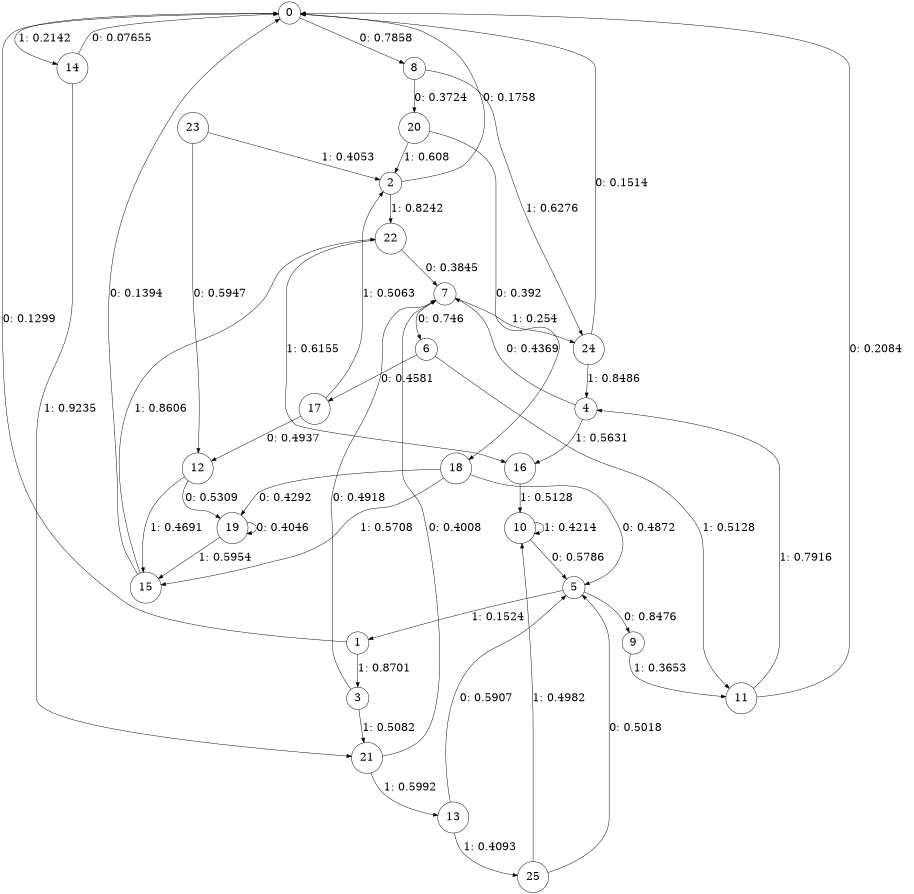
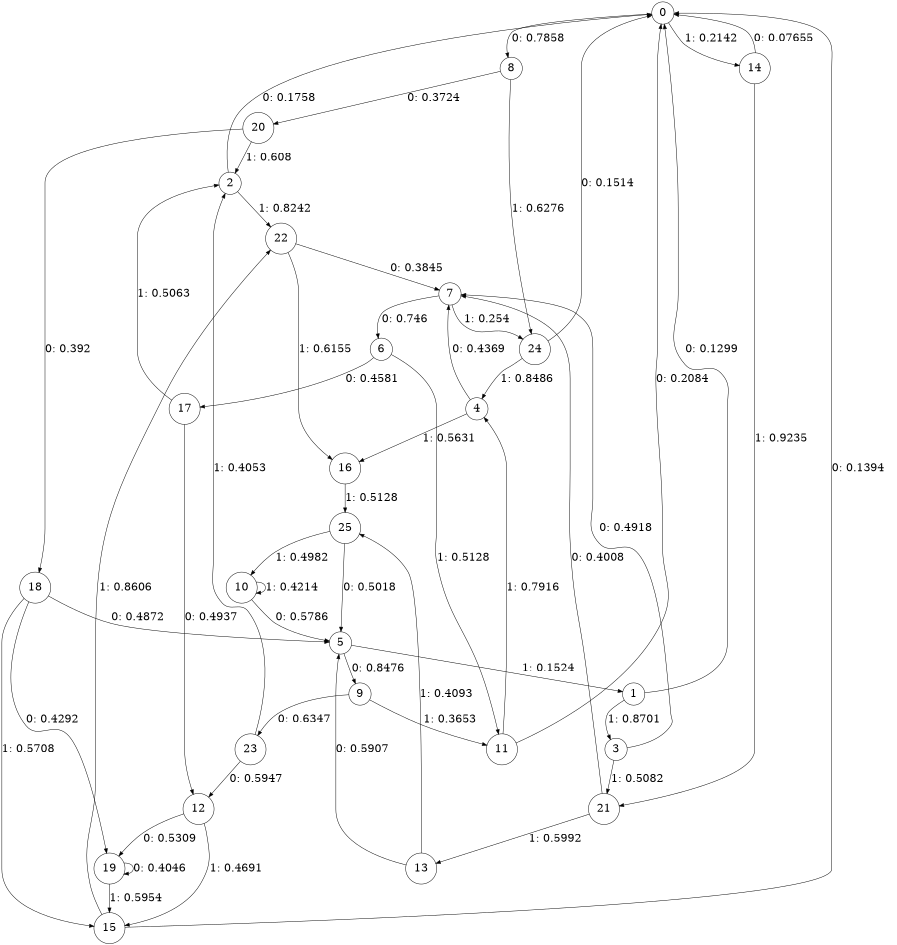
(520, 496) -> (345, 496)
none -> (300, 703)
